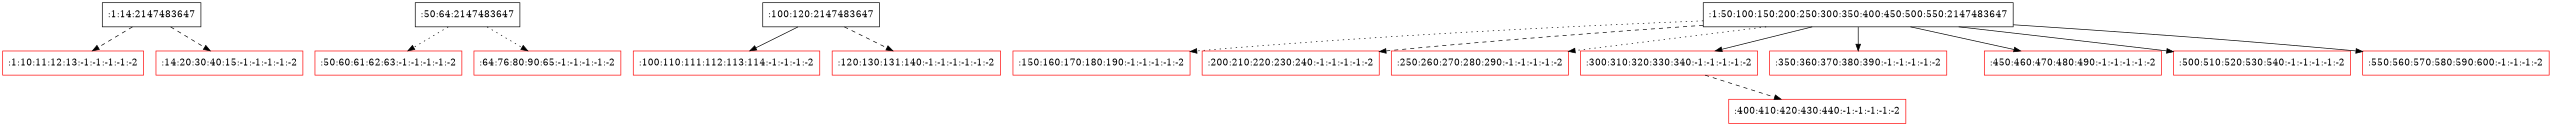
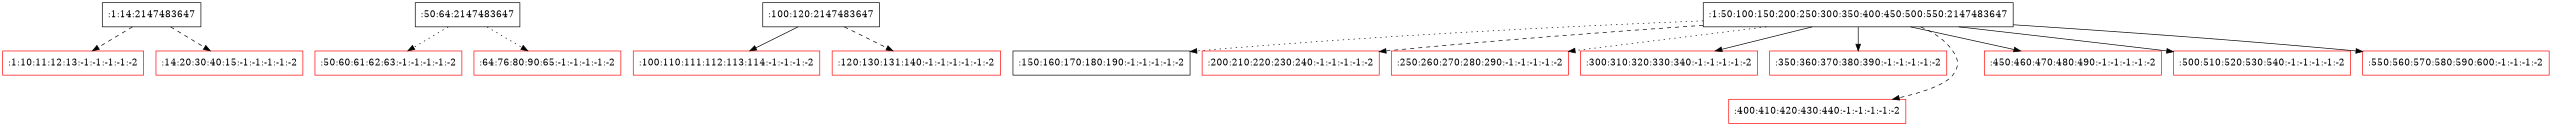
(1102, 63) -> (1102, 63)
(1740, 86) -> (1955, 72)
